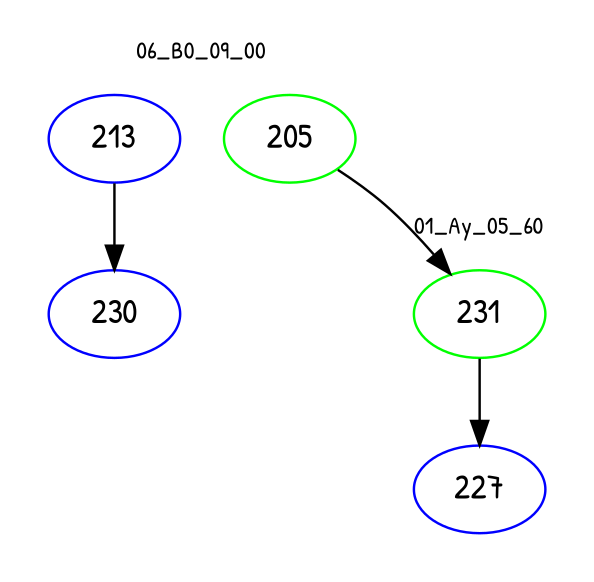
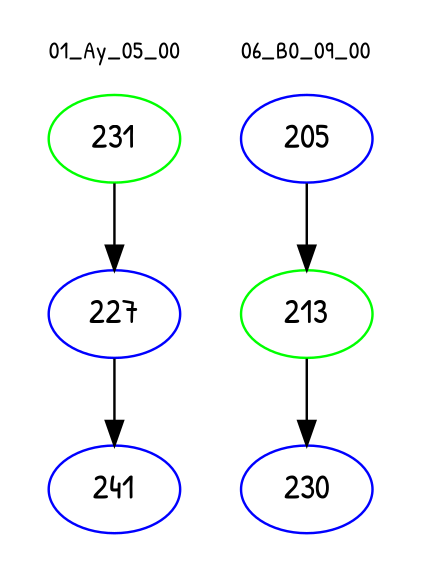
(114, 139) -> (307, 314)
(290, 139) -> (307, 139)
(480, 228) -> (116, 52)
(410, 229) -> (307, 214)
none -> (114, 489)
